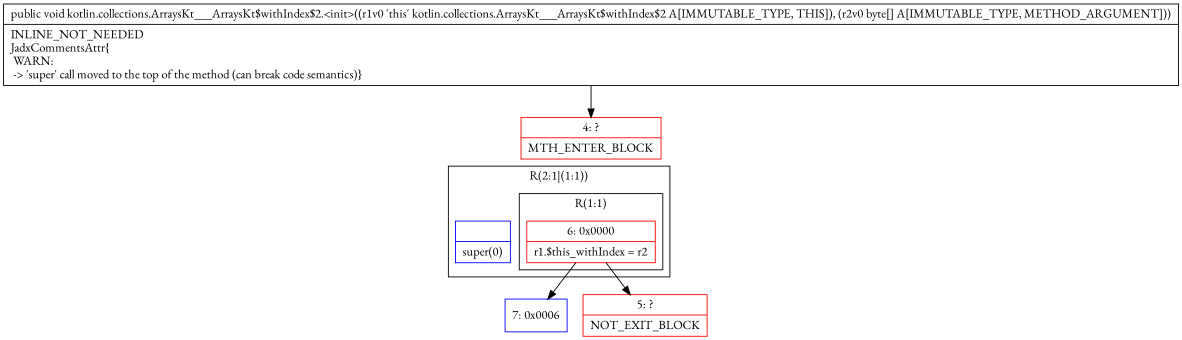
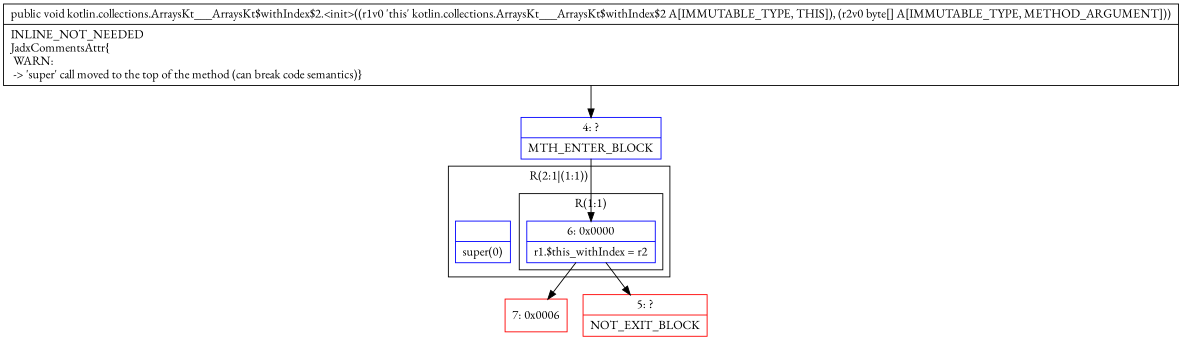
(591, 138) -> (591, 138)
none -> (591, 186)
(591, 242) -> (591, 242)
(536, 315) -> (536, 315)
